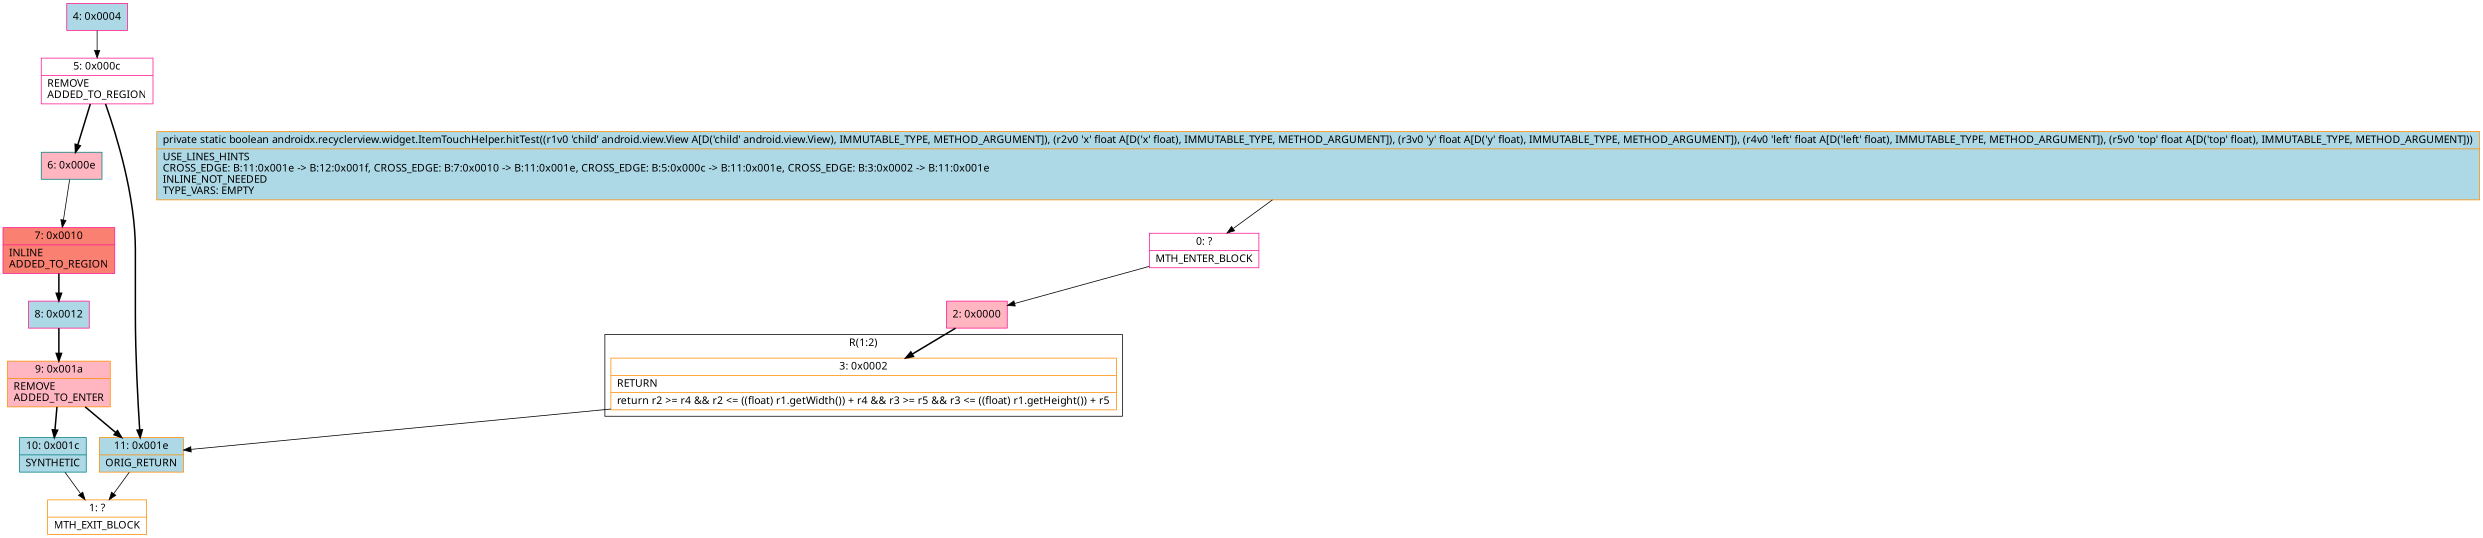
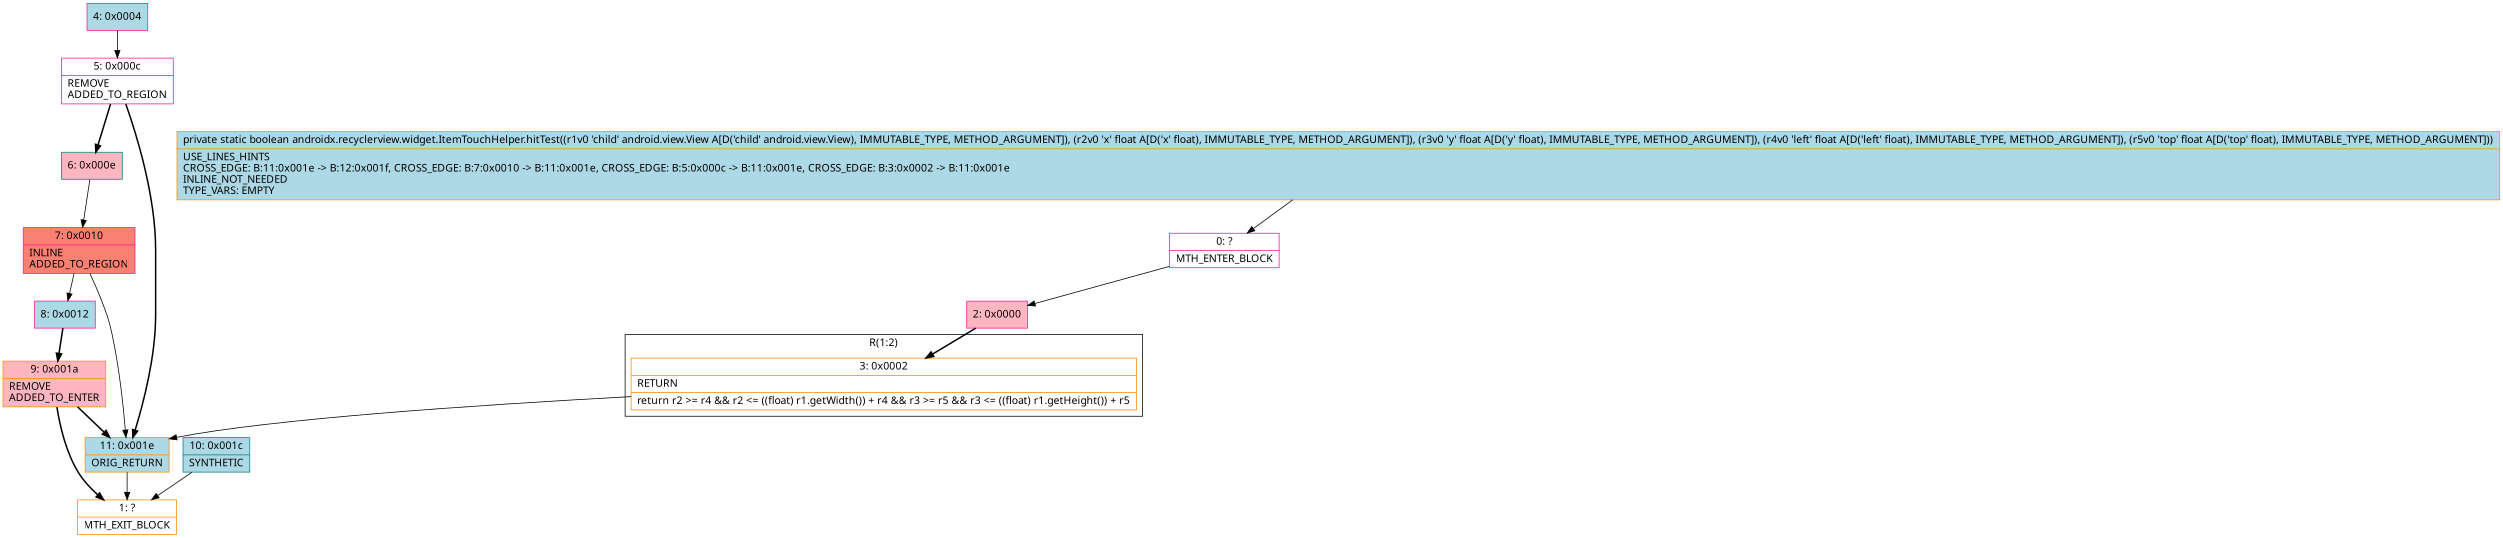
(59, 283) -> (72, 283)
none -> (115, 350)
(56, 418) -> (70, 455)
